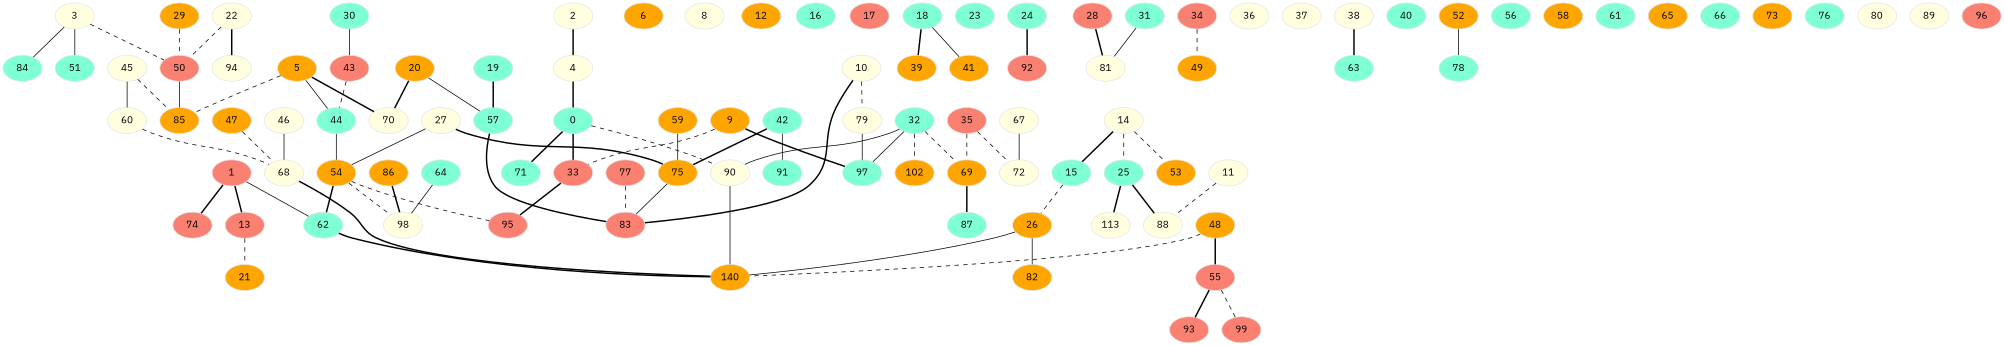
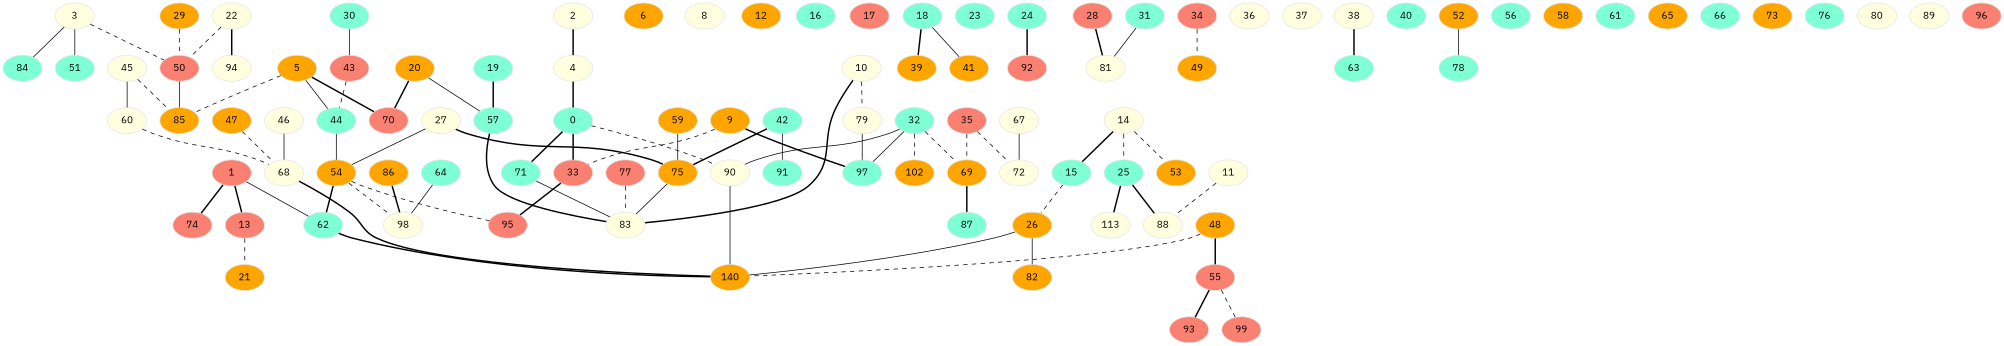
(389, 121) -> (389, 121)
none -> (573, 199)
(625, 225) -> (625, 225)
